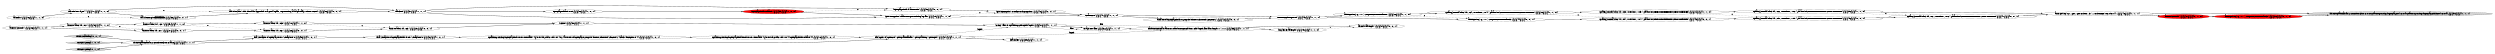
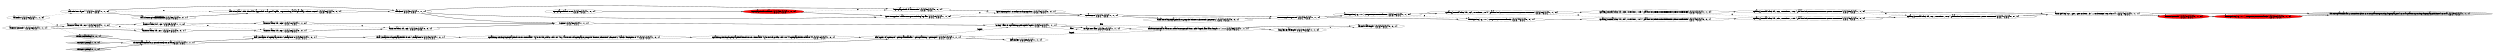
(488, 12) -> (487, 21)
(57, 15) -> (57, 15)
(90, 18) -> (59, 28)
